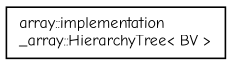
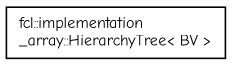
(116, 33) -> (116, 33)
